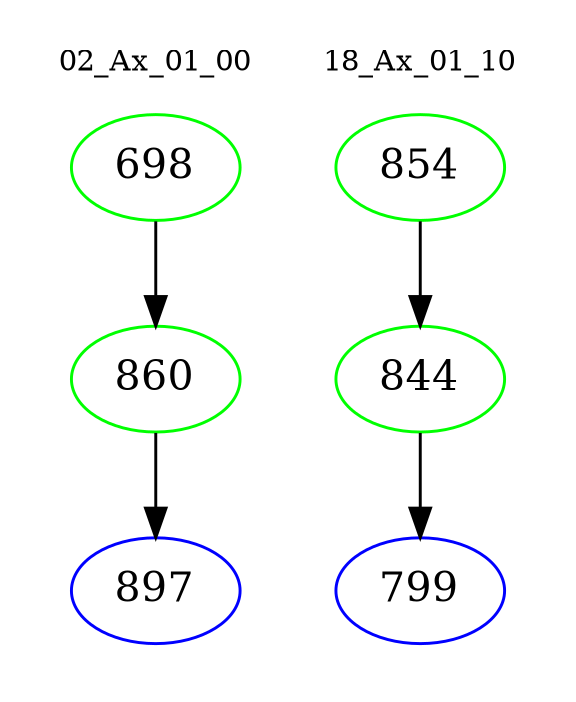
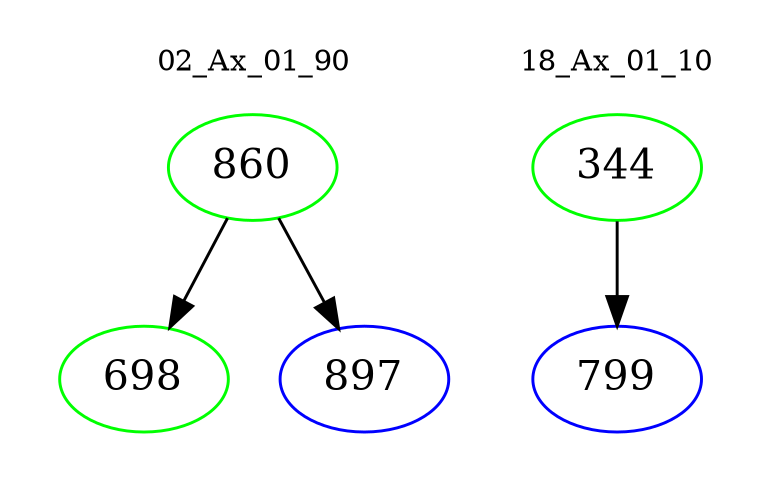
(156, 63) -> (254, 63)
(420, 168) -> none
(156, 259) -> (206, 260)
(420, 379) -> (617, 168)
